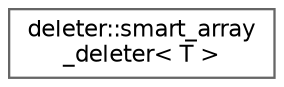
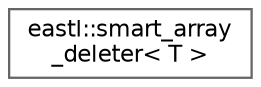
(142, 43) -> (130, 43)
